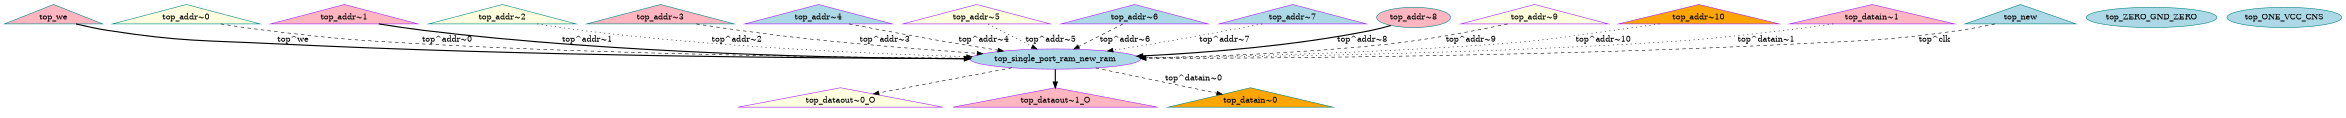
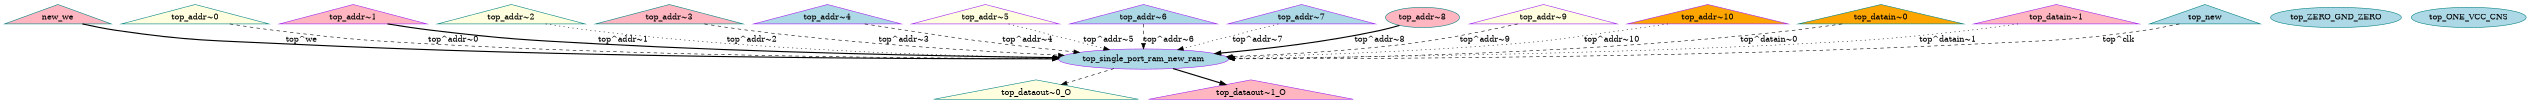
(53, 17) -> (58, 17)
(1156, 81) -> (1554, 50)
(840, 101) -> (1036, 93)
